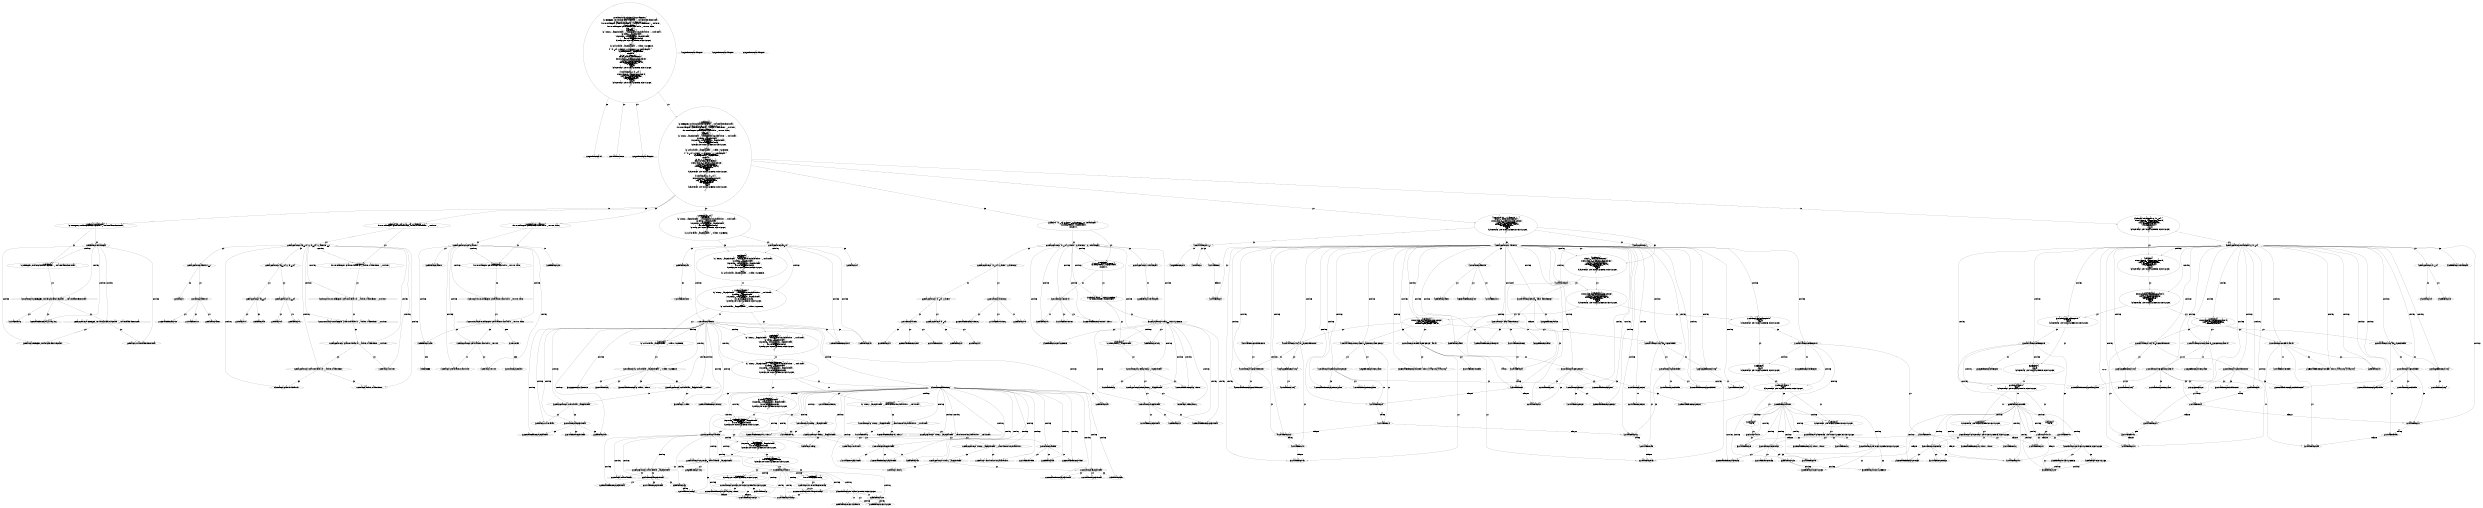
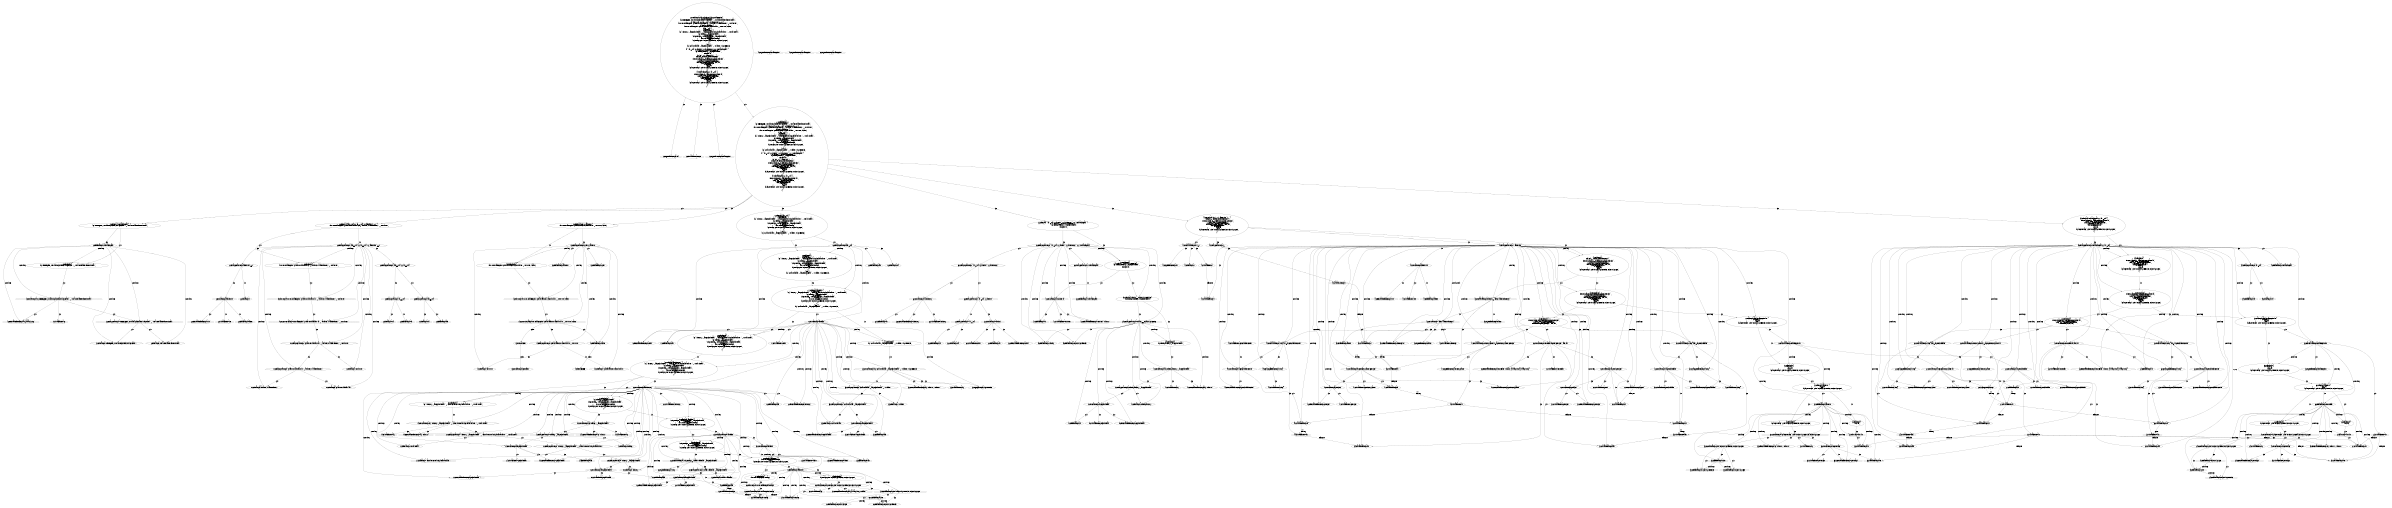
(682, 282) -> (790, 328)
(1516, 356) -> (1400, 331)
(1806, 369) -> none
(1525, 396) -> (1627, 396)
(2056, 465) -> (2209, 474)
